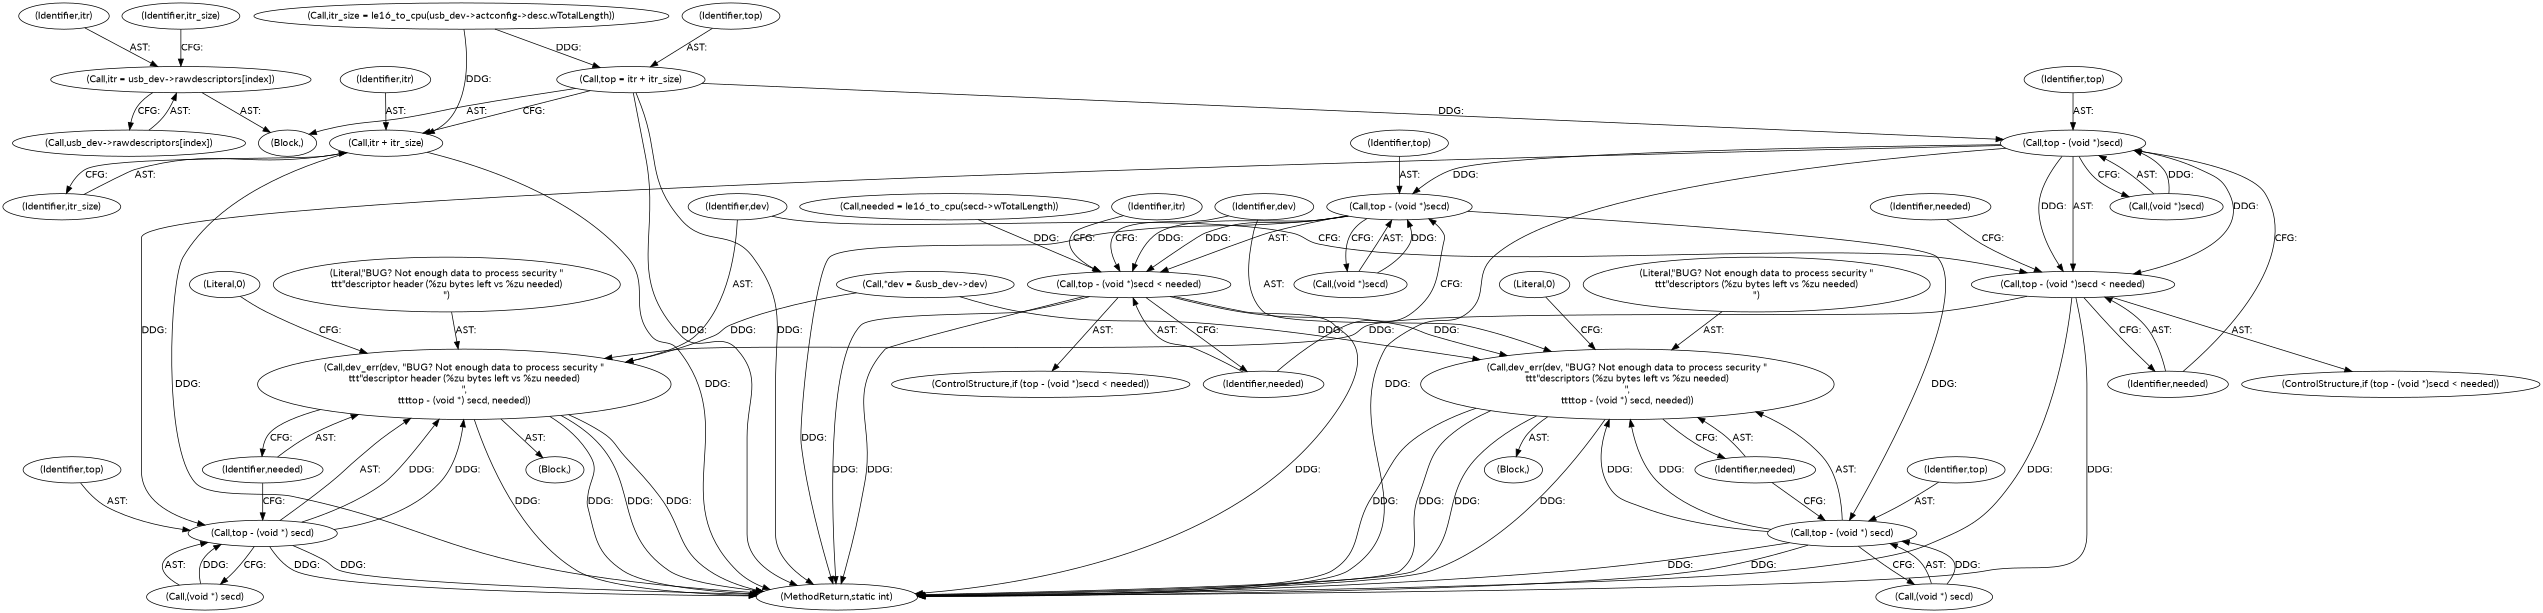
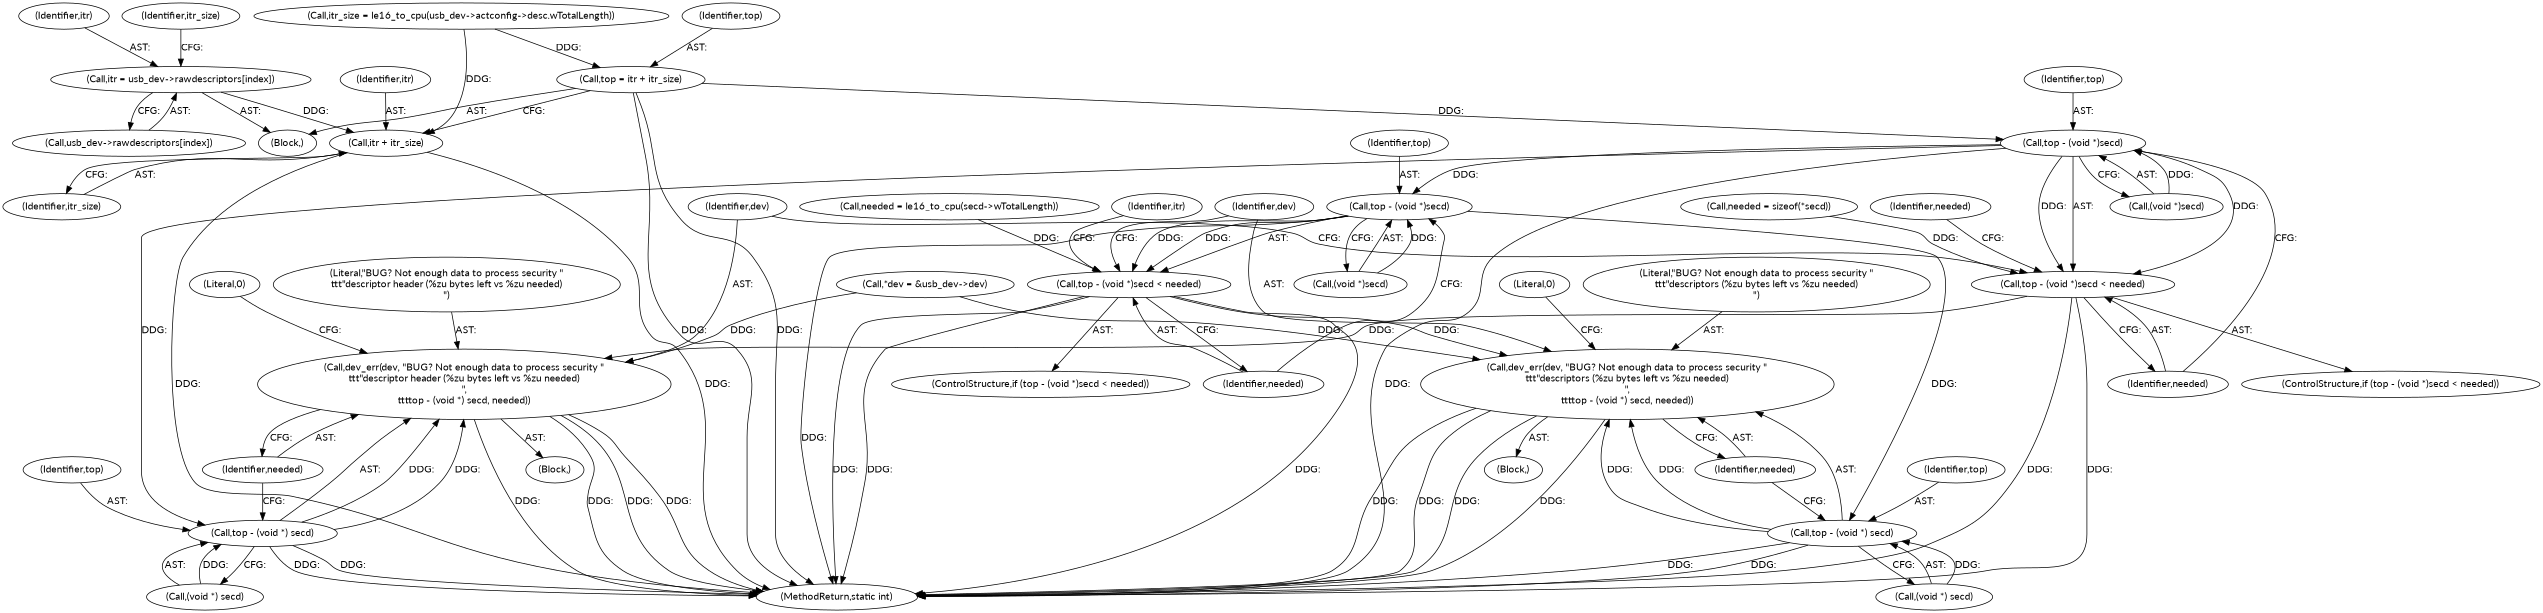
none -> (284, 111)
none -> (1769, 207)
